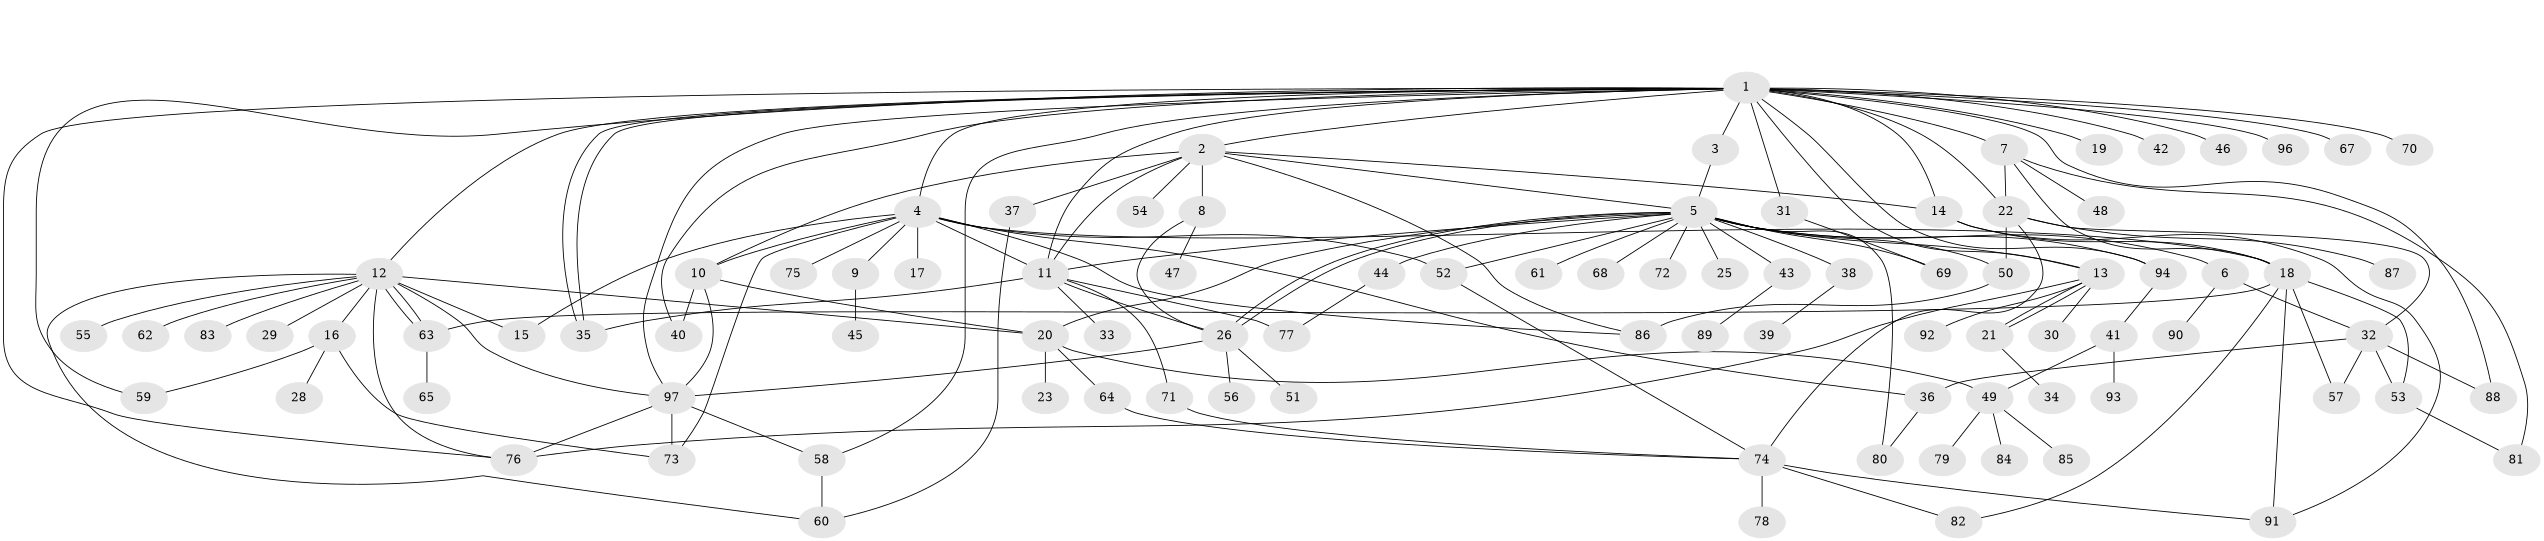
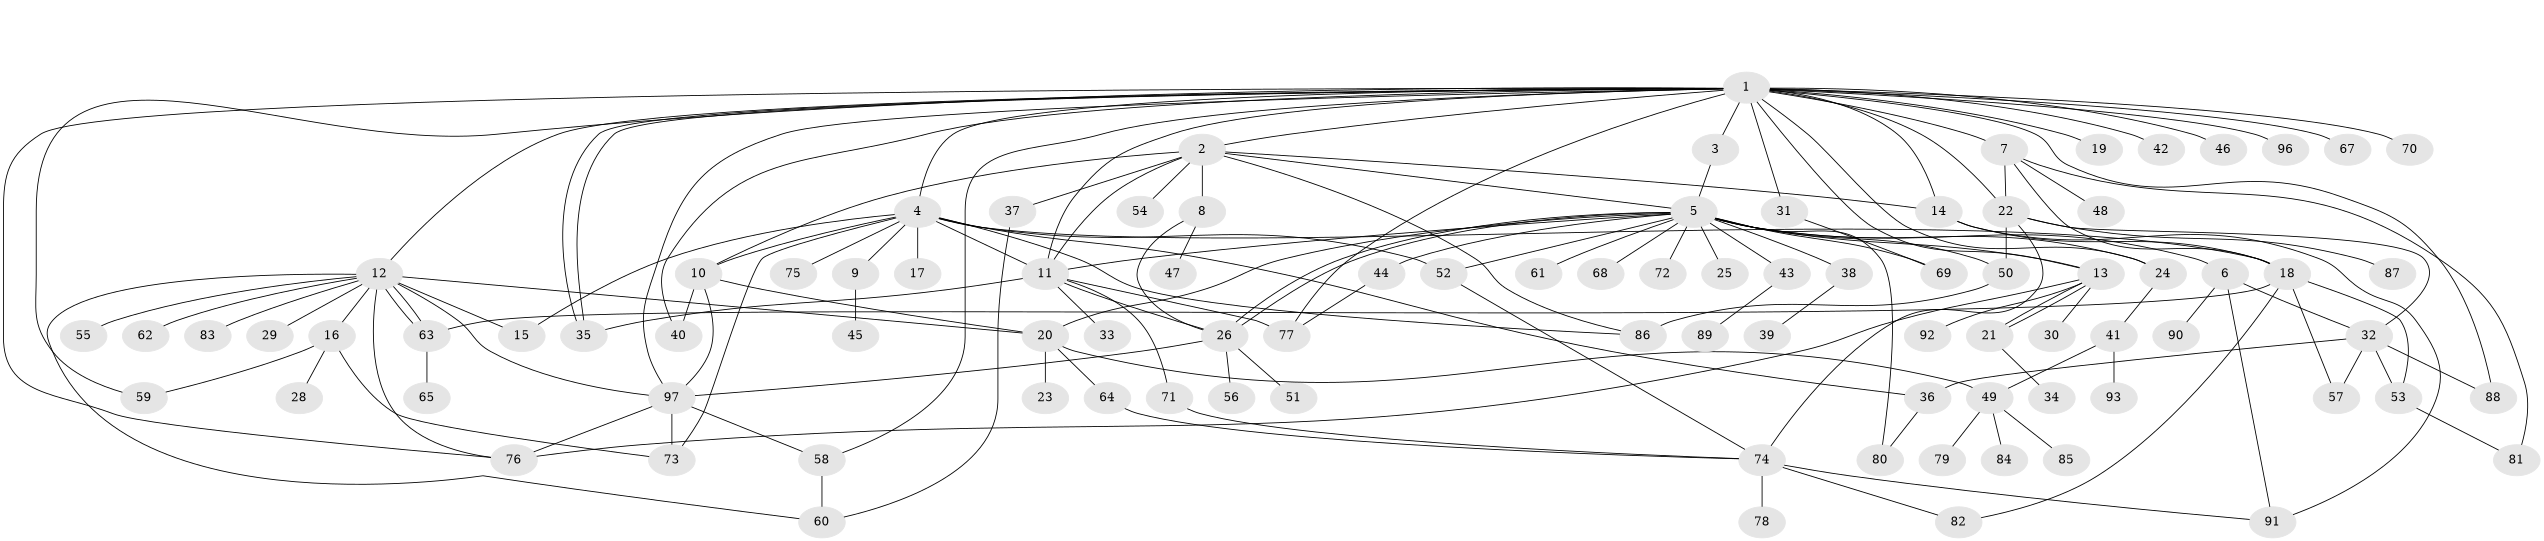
none -> (1492, 177)
(2163, 274) -> (2163, 274)
(2280, 398) -> (2249, 398)
